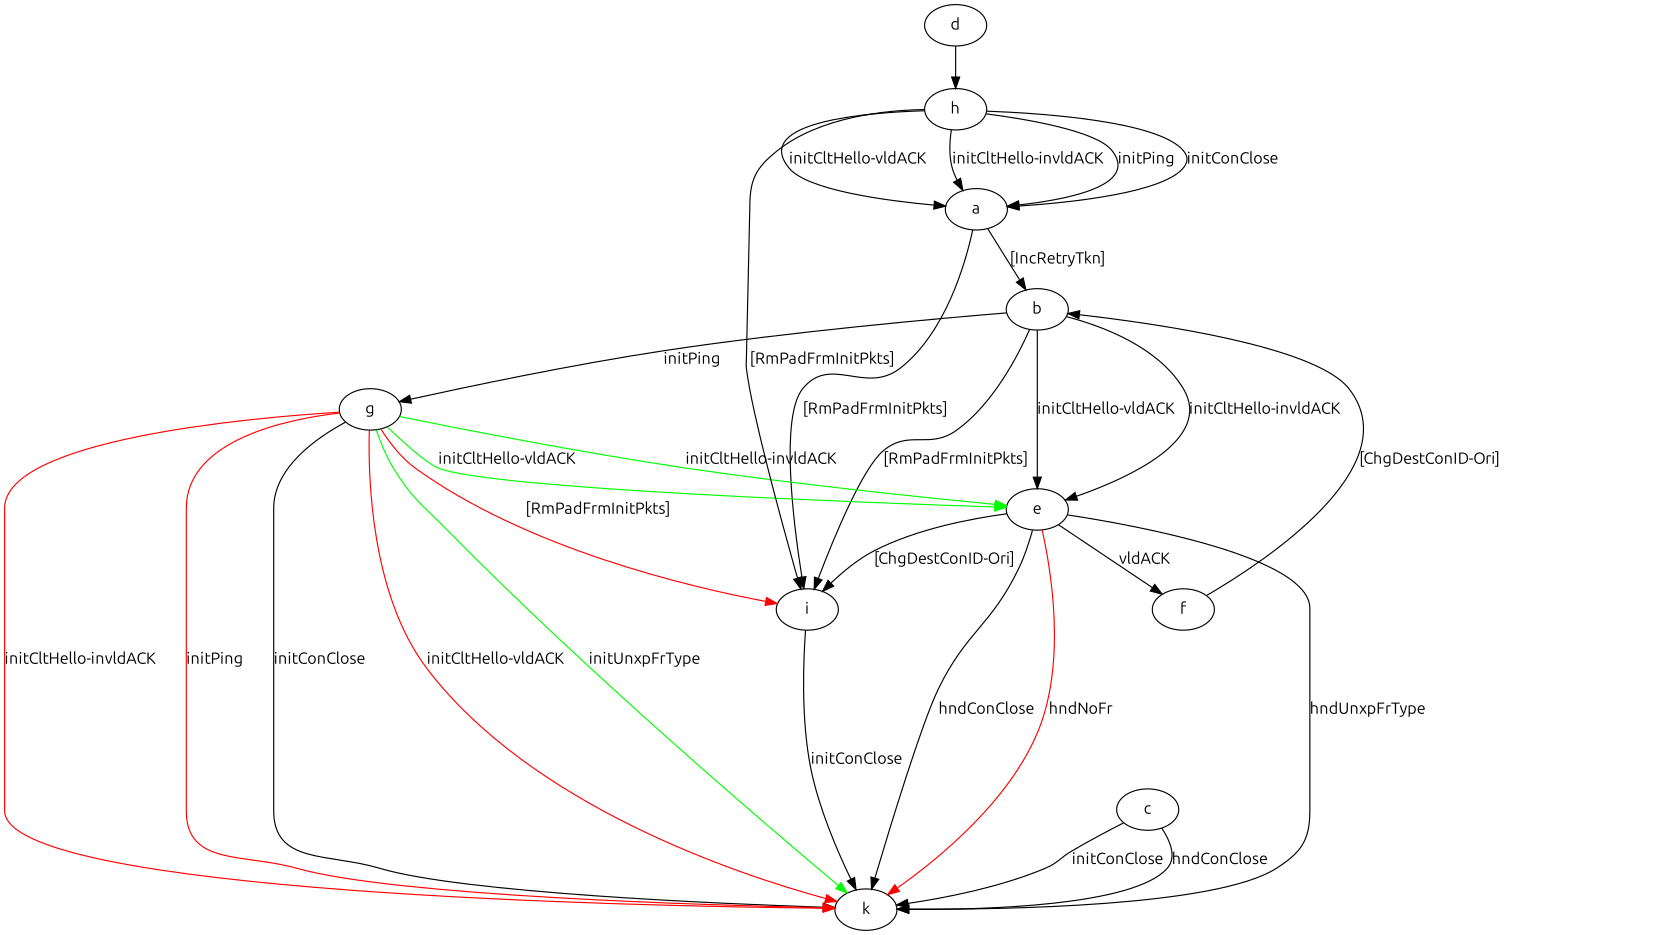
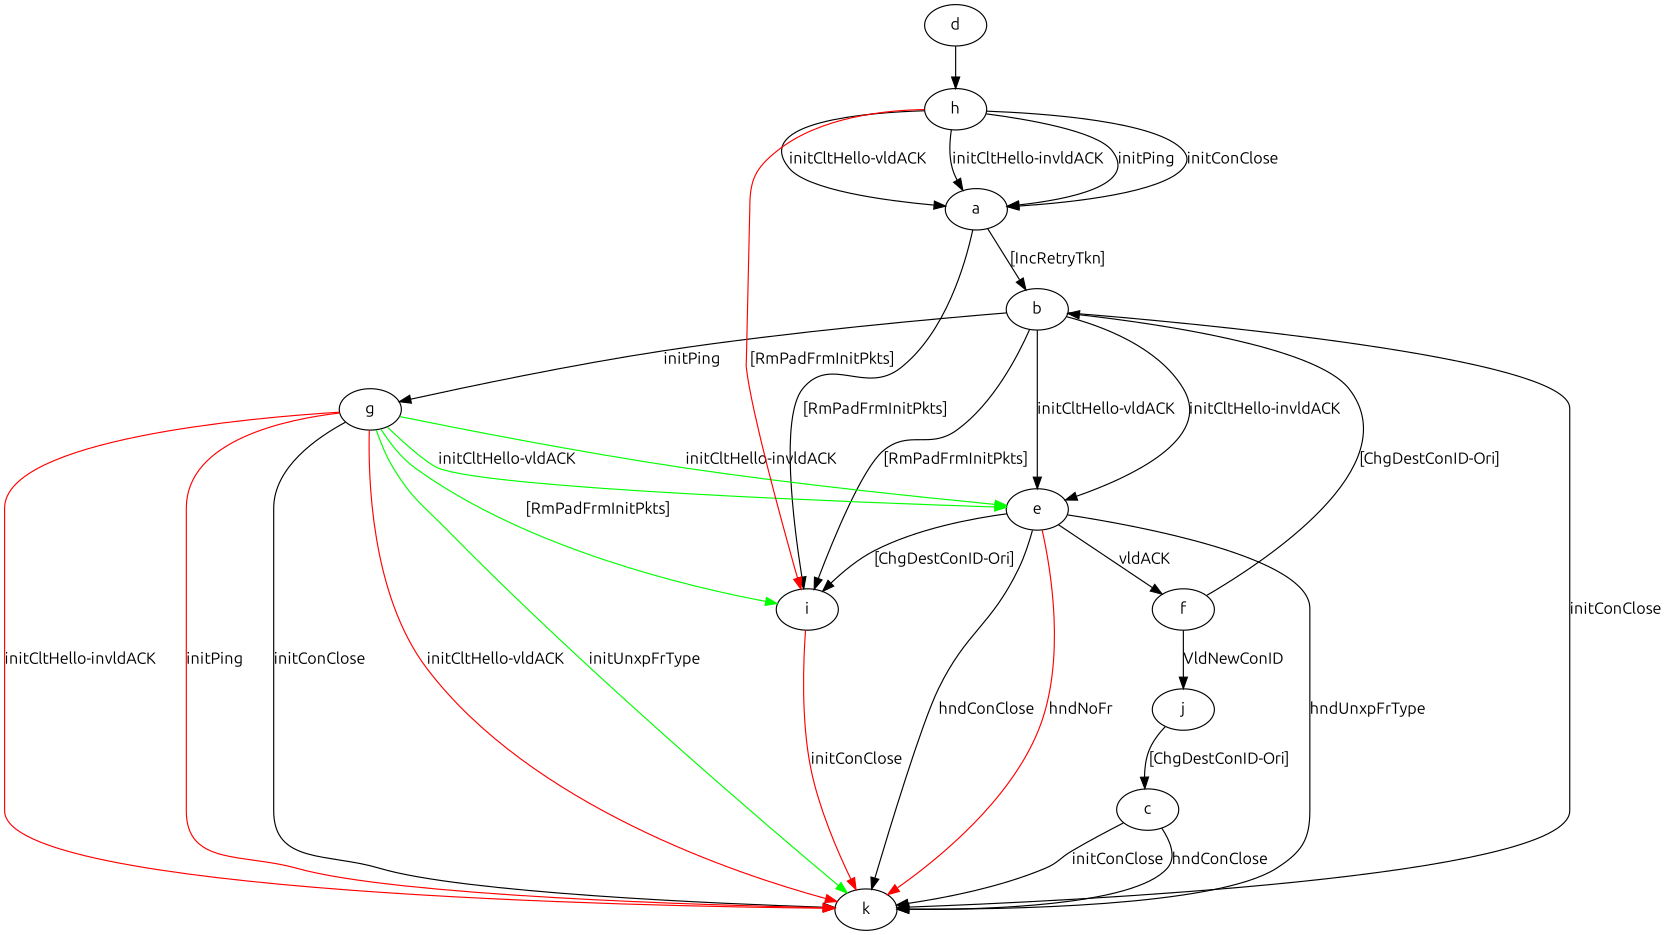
(748, 285) -> (748, 285)
(559, 543) -> (559, 543)
none -> (1570, 689)
none -> (1183, 710)
(809, 758) -> (809, 758)
